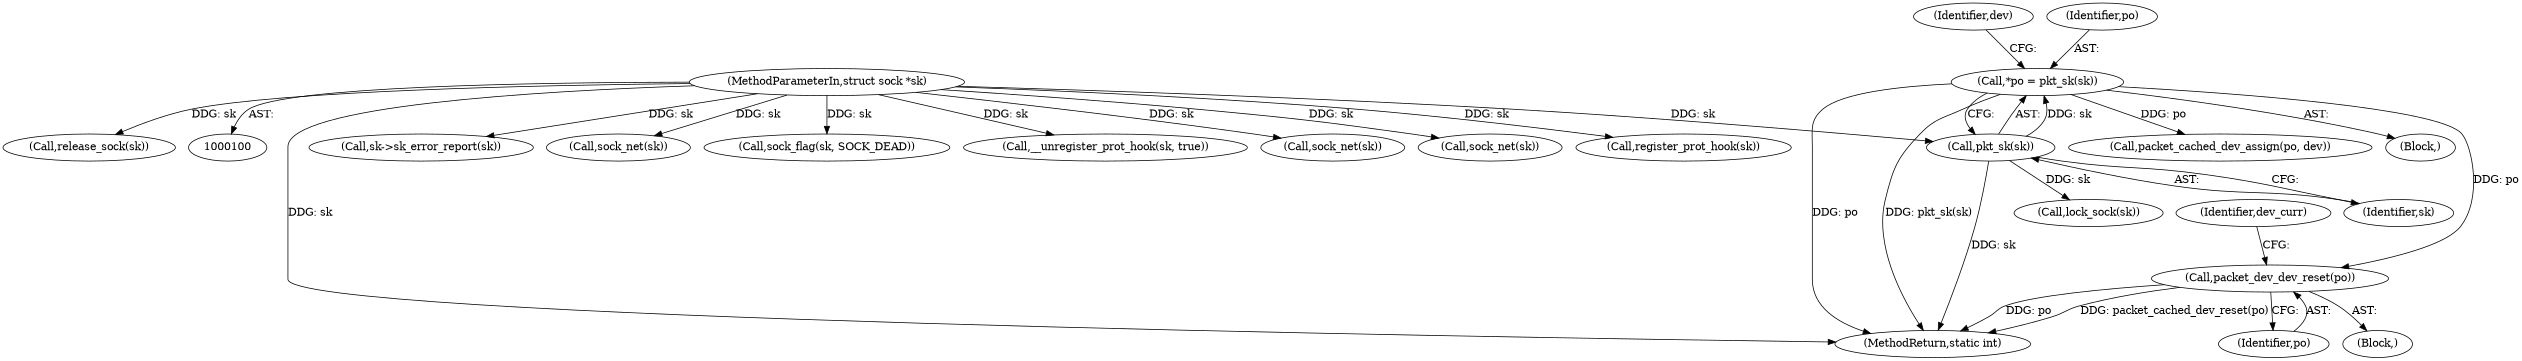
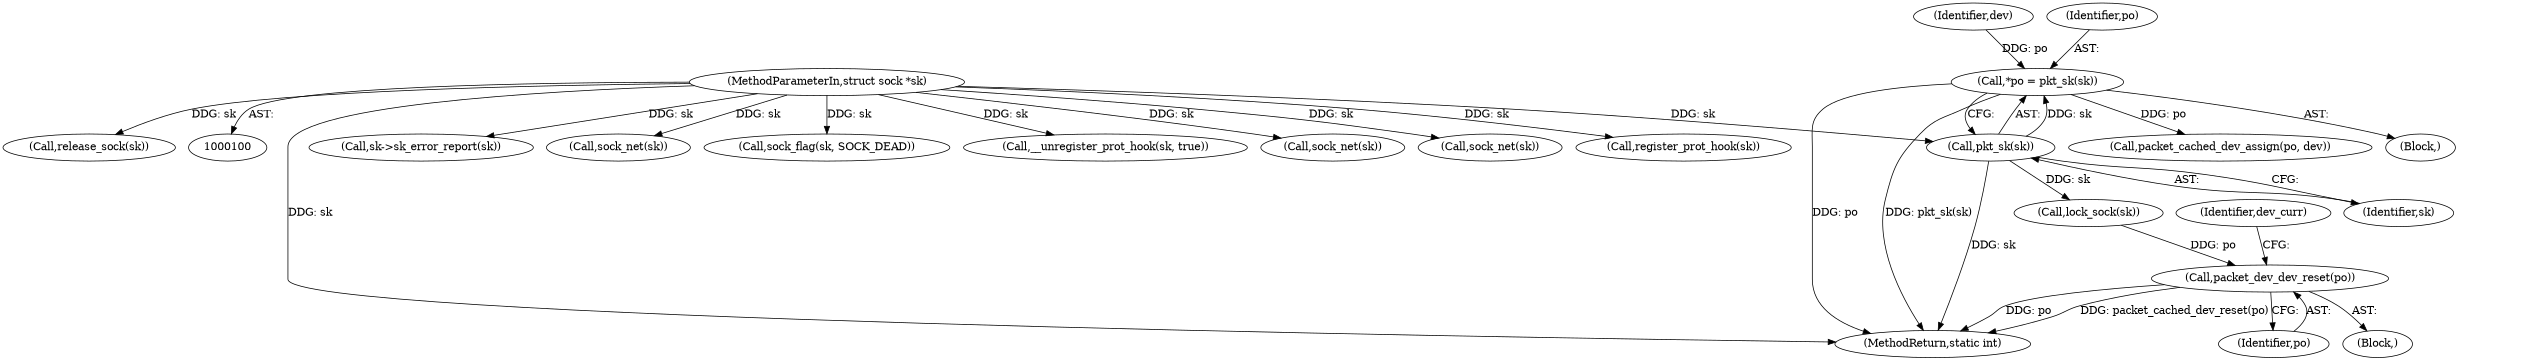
(2025, 49) -> (2025, 49)
(2400, 114) -> (2175, 244)
